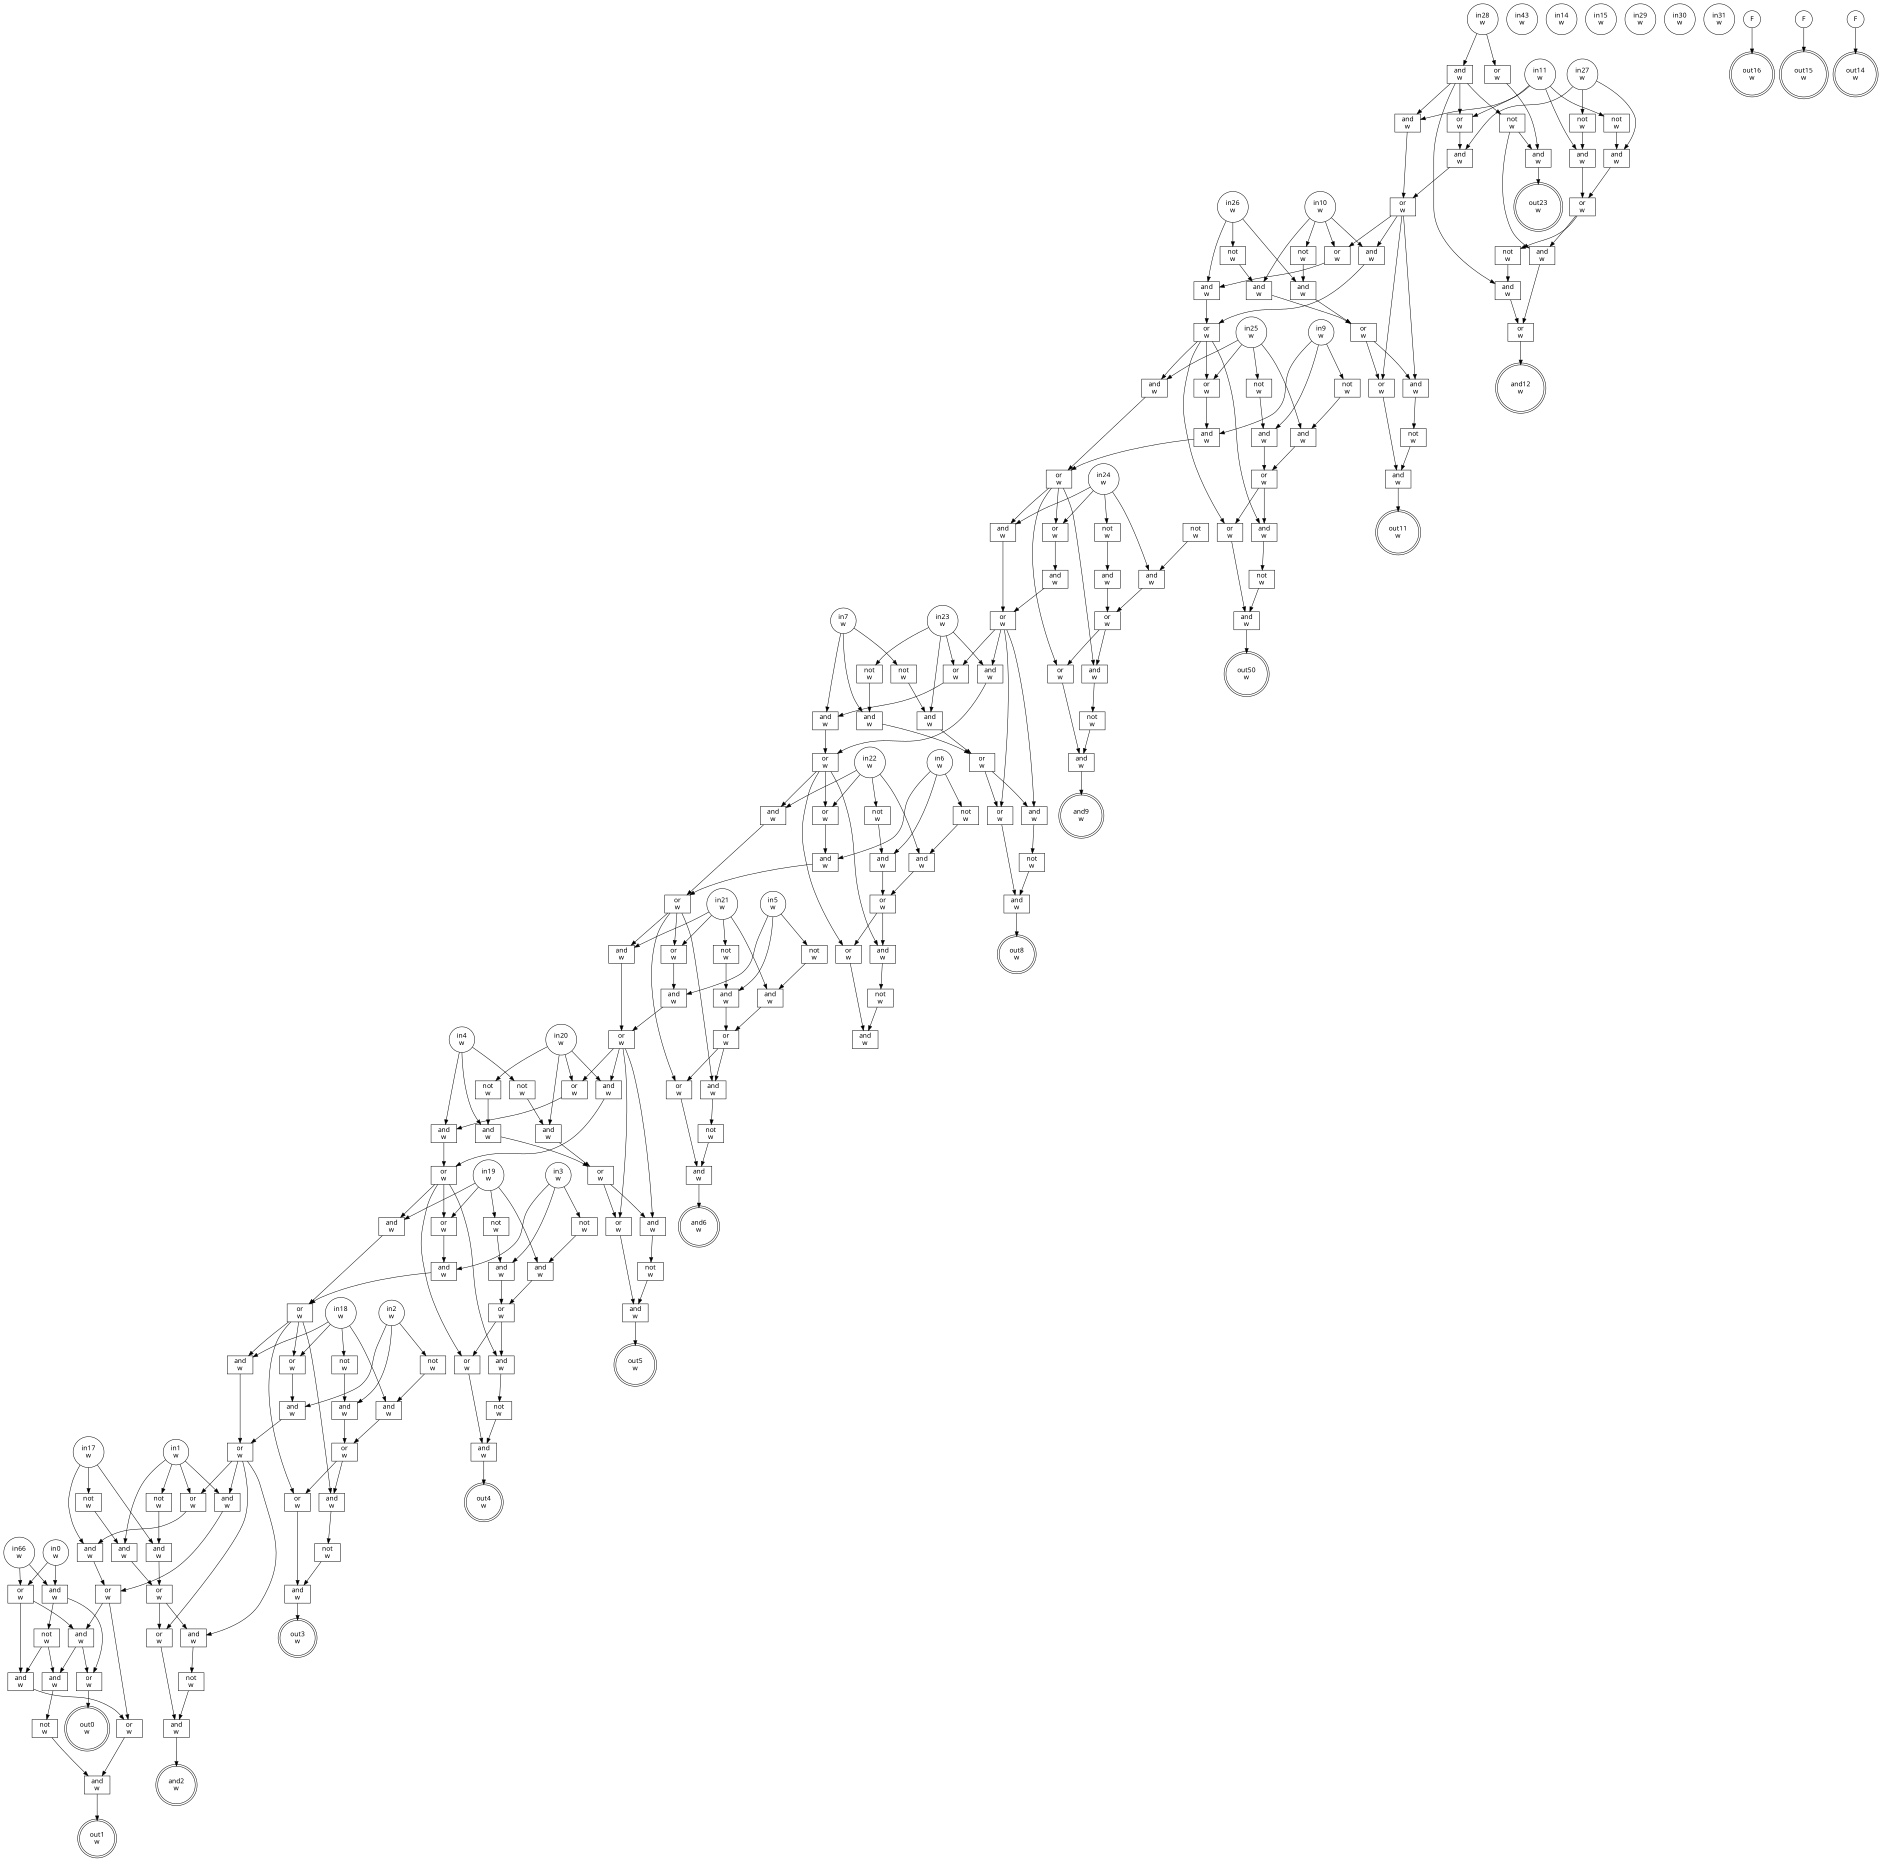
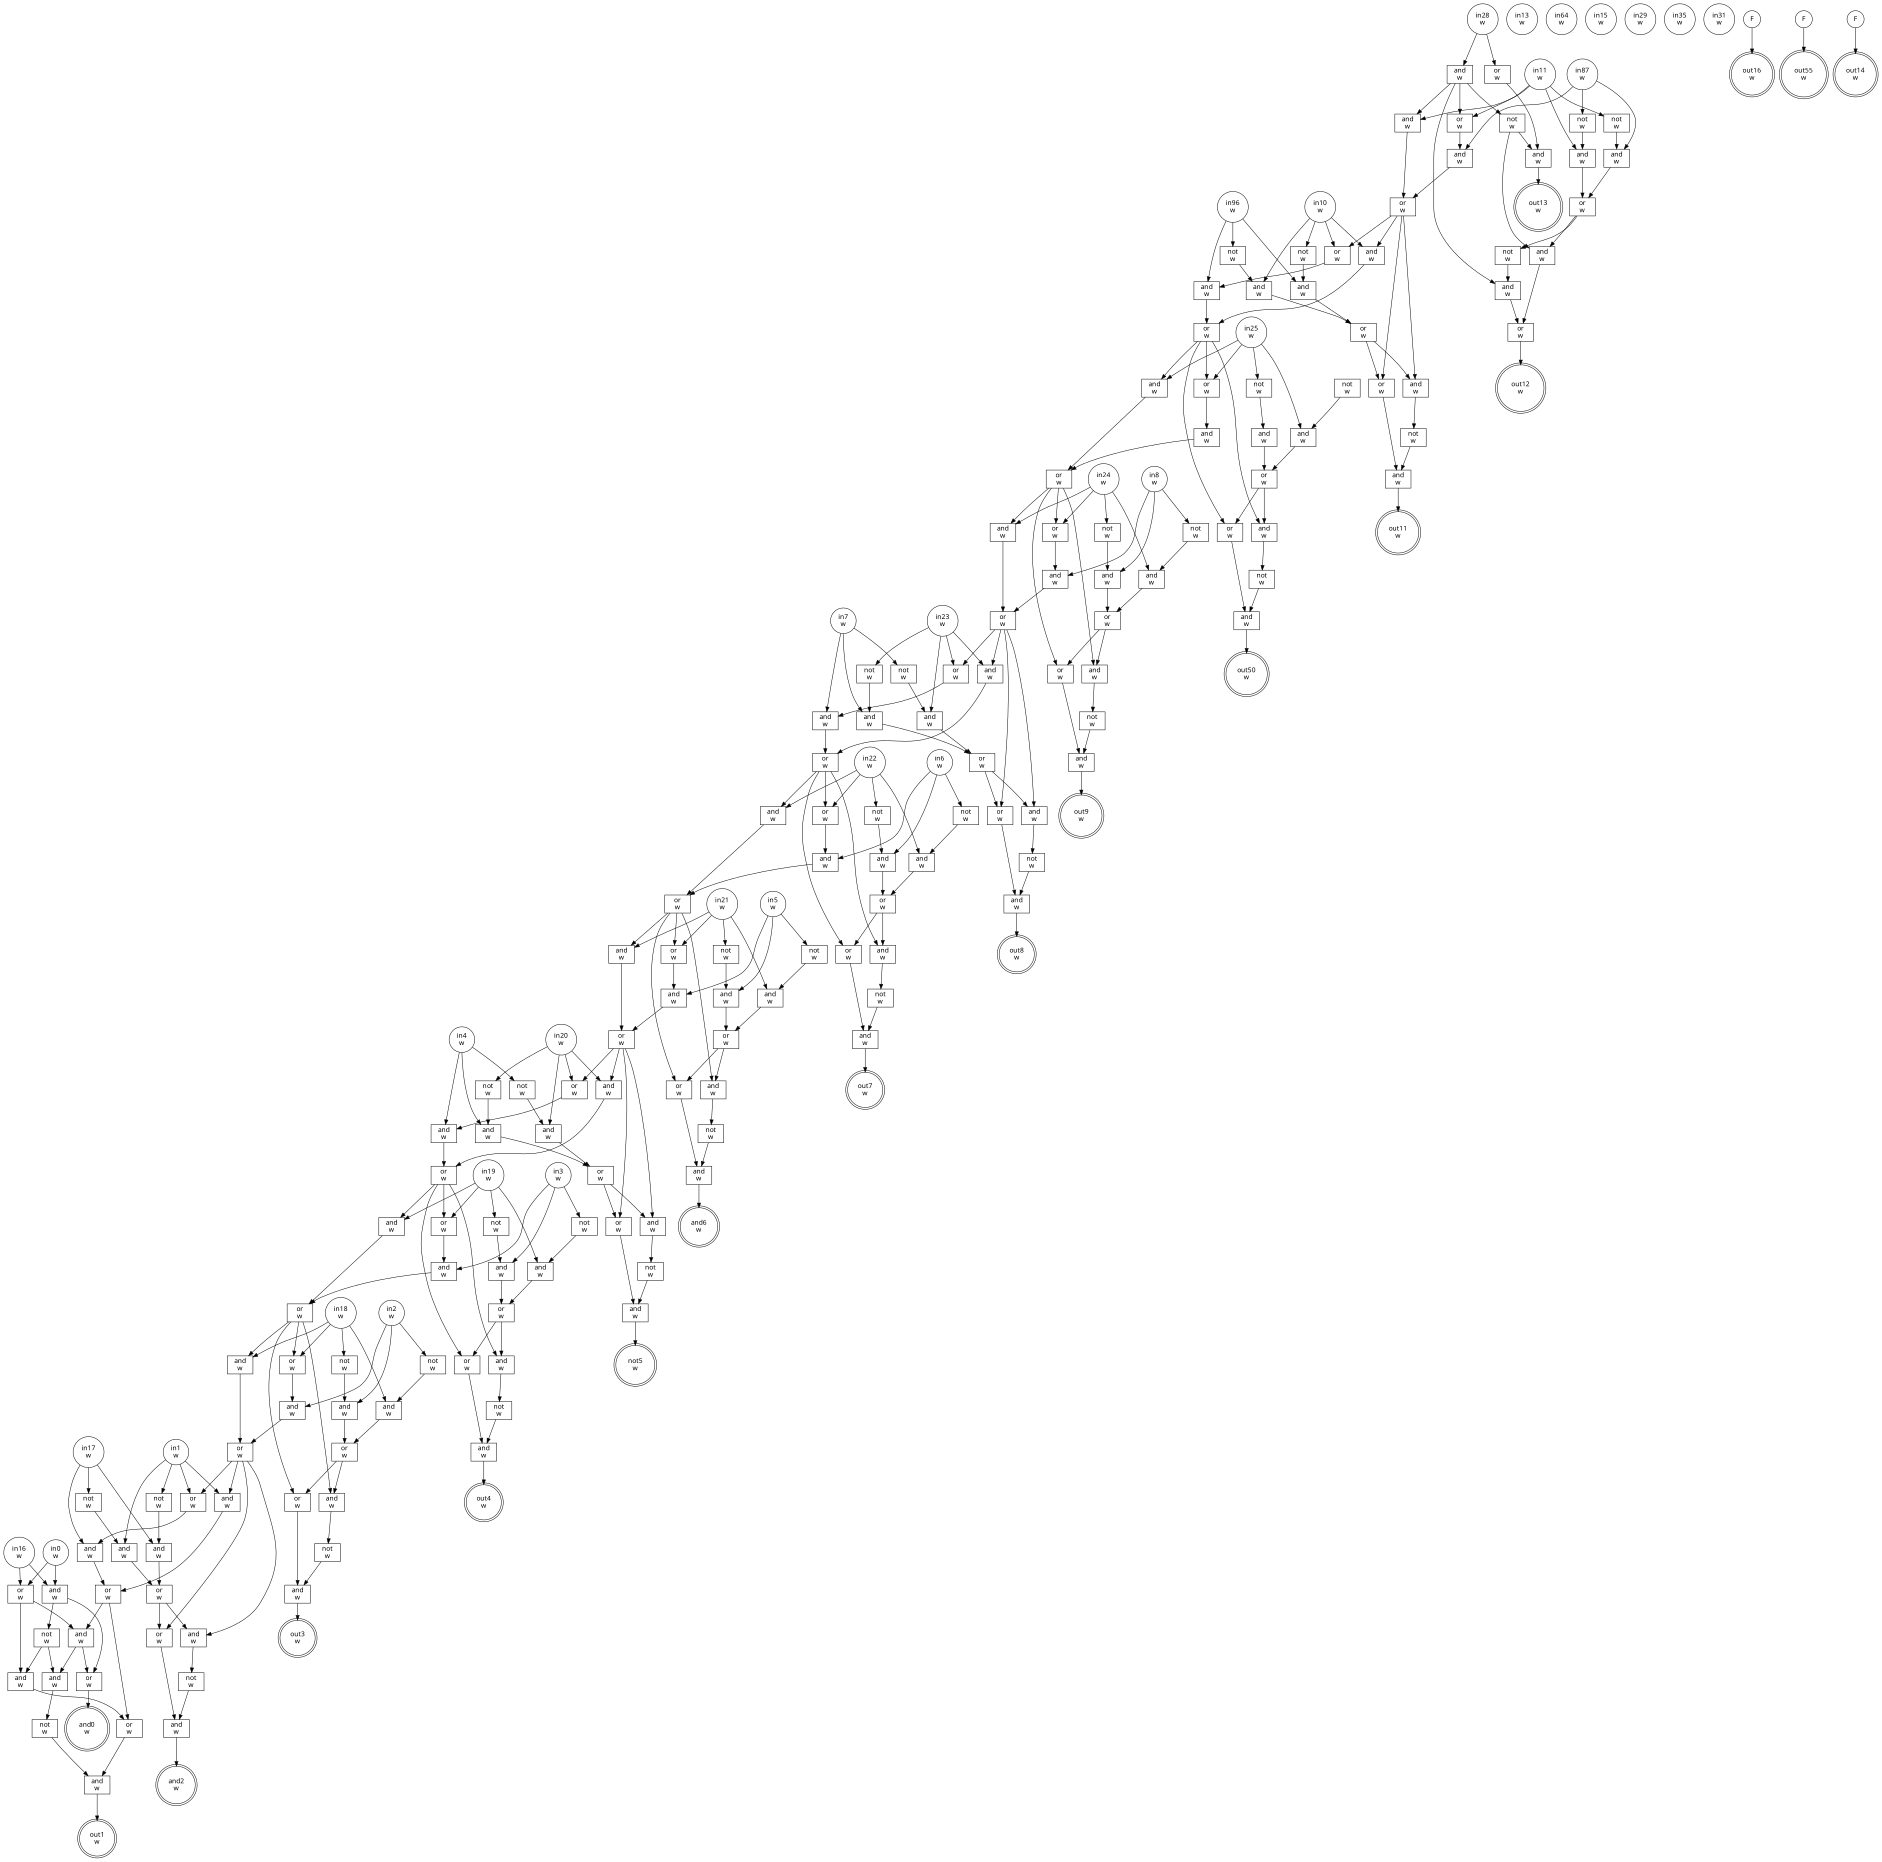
(1522, 19) -> (1522, 19)
(1562, 19) -> (1562, 19)
(1680, 19) -> (1680, 19)
(1582, 74) -> (1582, 74)
(1804, 74) -> (1804, 74)
(1233, 207) -> (1233, 207)
(1538, 207) -> (1538, 207)
(1321, 332) -> none
(1521, 388) -> (1521, 388)
none -> (1154, 479)
(1081, 816) -> (1081, 816)
none -> (865, 1090)
(635, 1365) -> (635, 1365)
(19, 1553) -> (19, 1553)
(87, 1729) -> (87, 1729)
